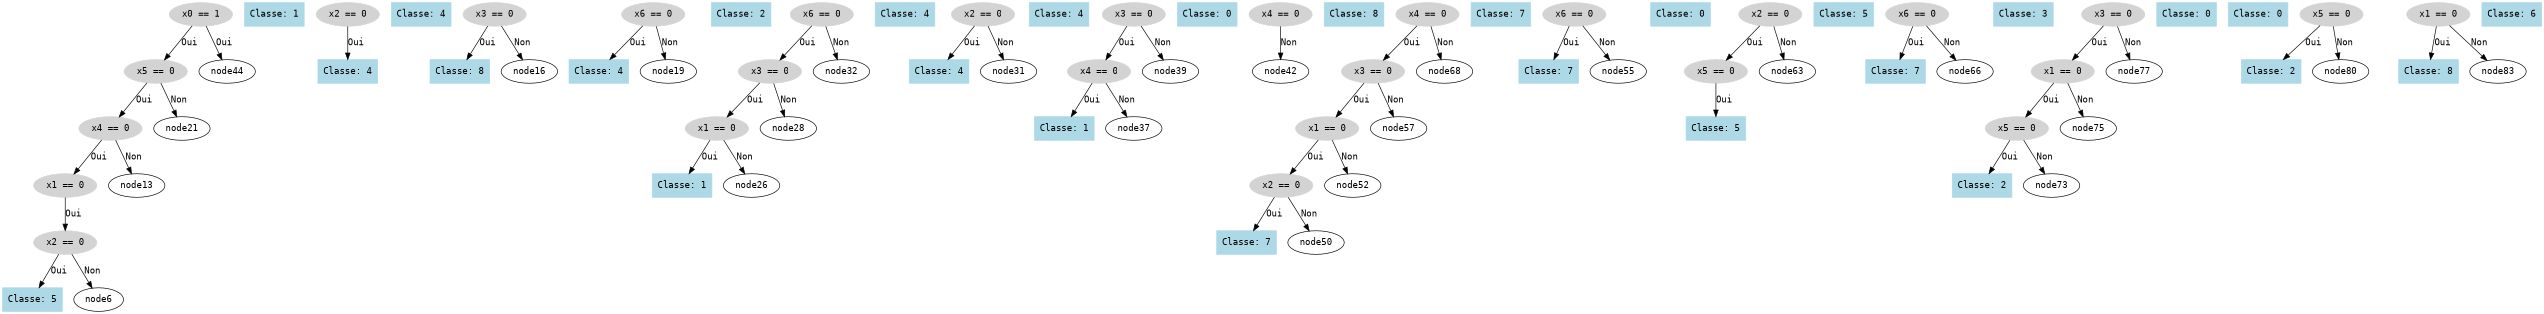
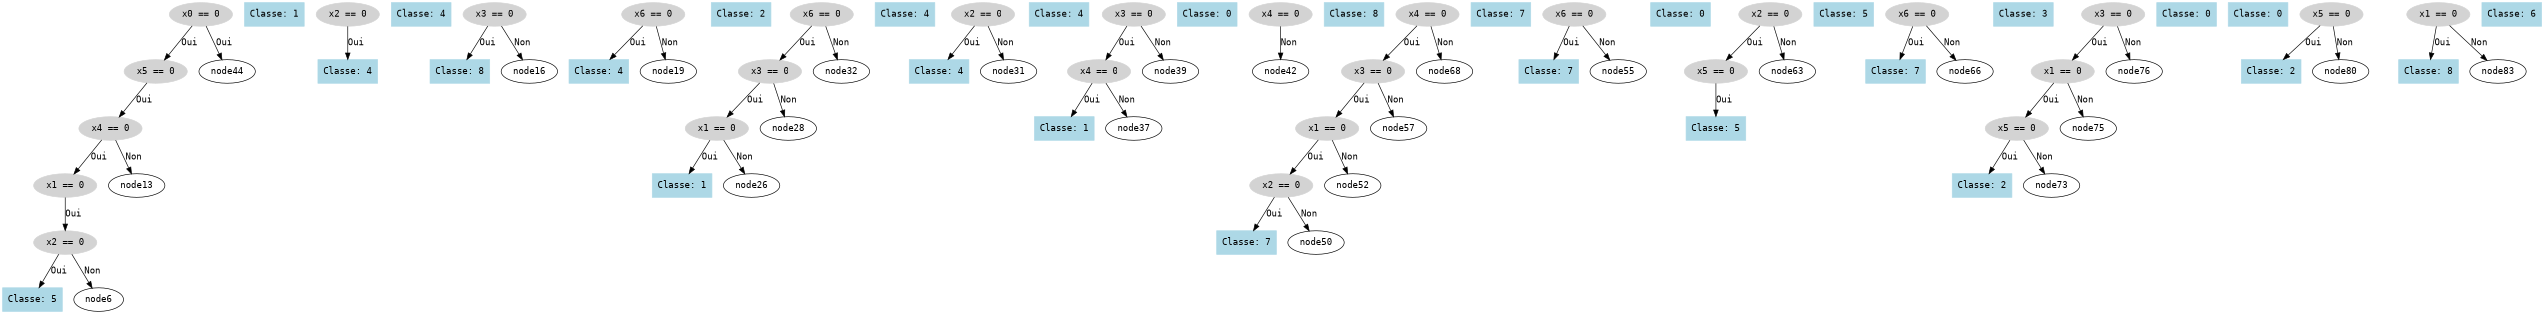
(201, 14) -> (201, 14)
(2134, 71) -> (2134, 71)
(182, 128) -> none
